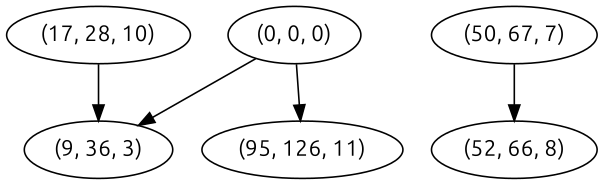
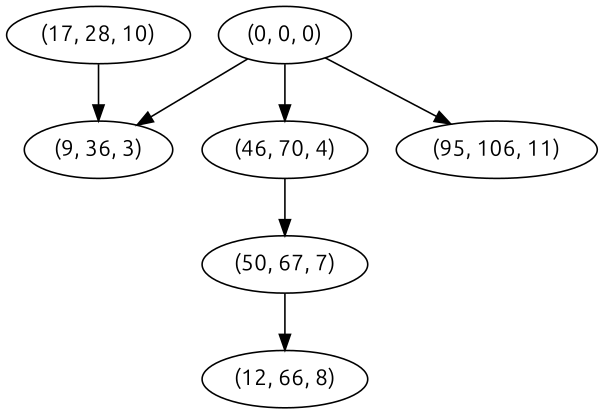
none -> (285, 150)
(302, 150) -> (497, 150)
(514, 150) -> (285, 379)
